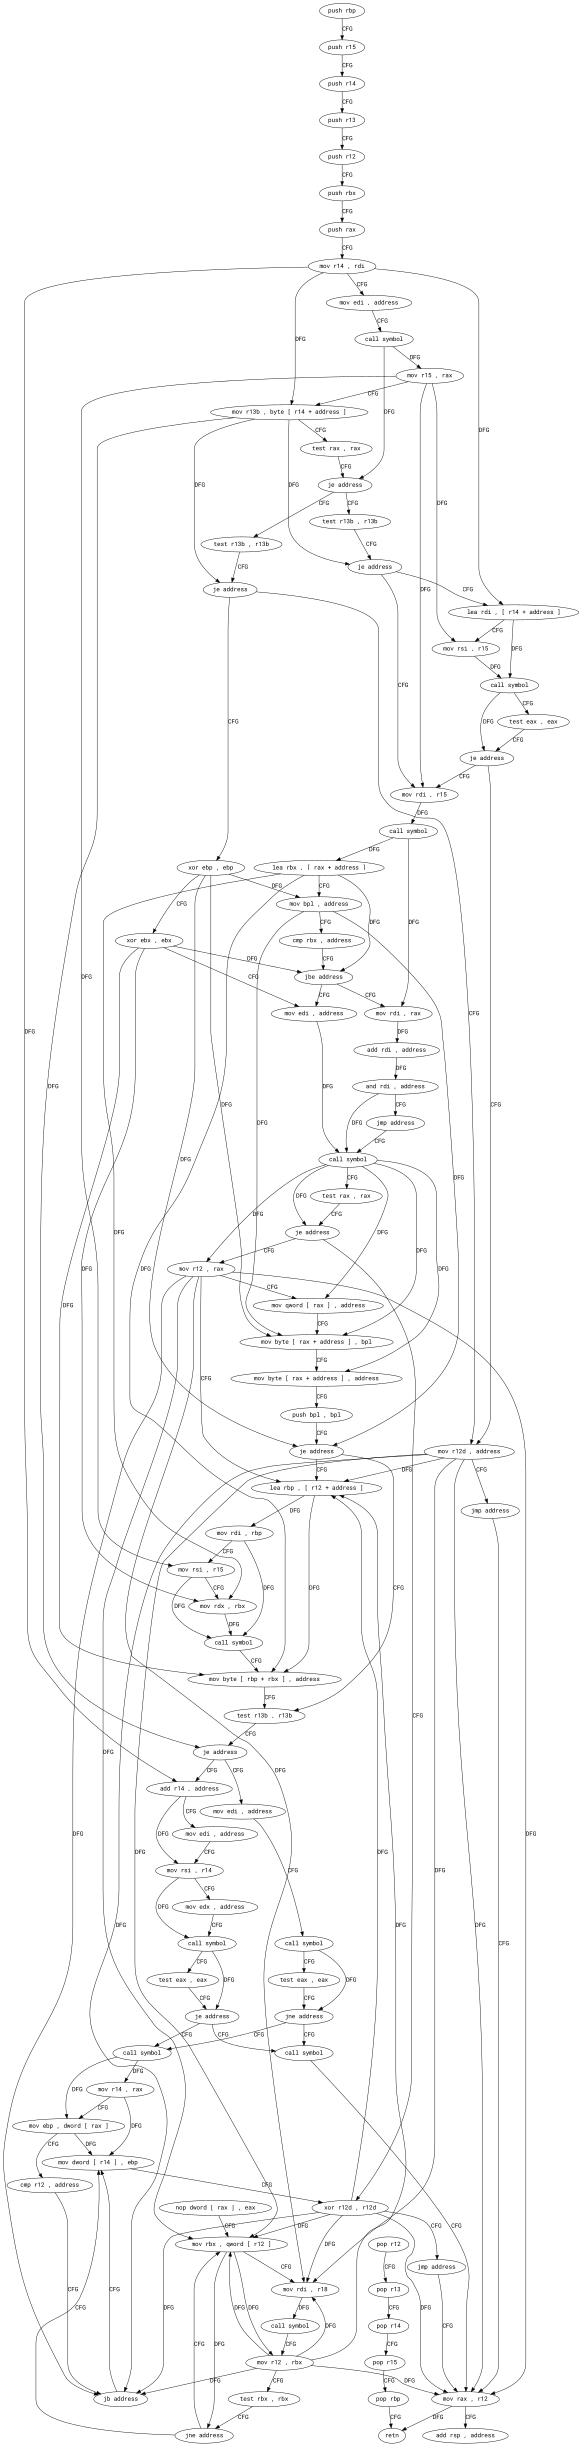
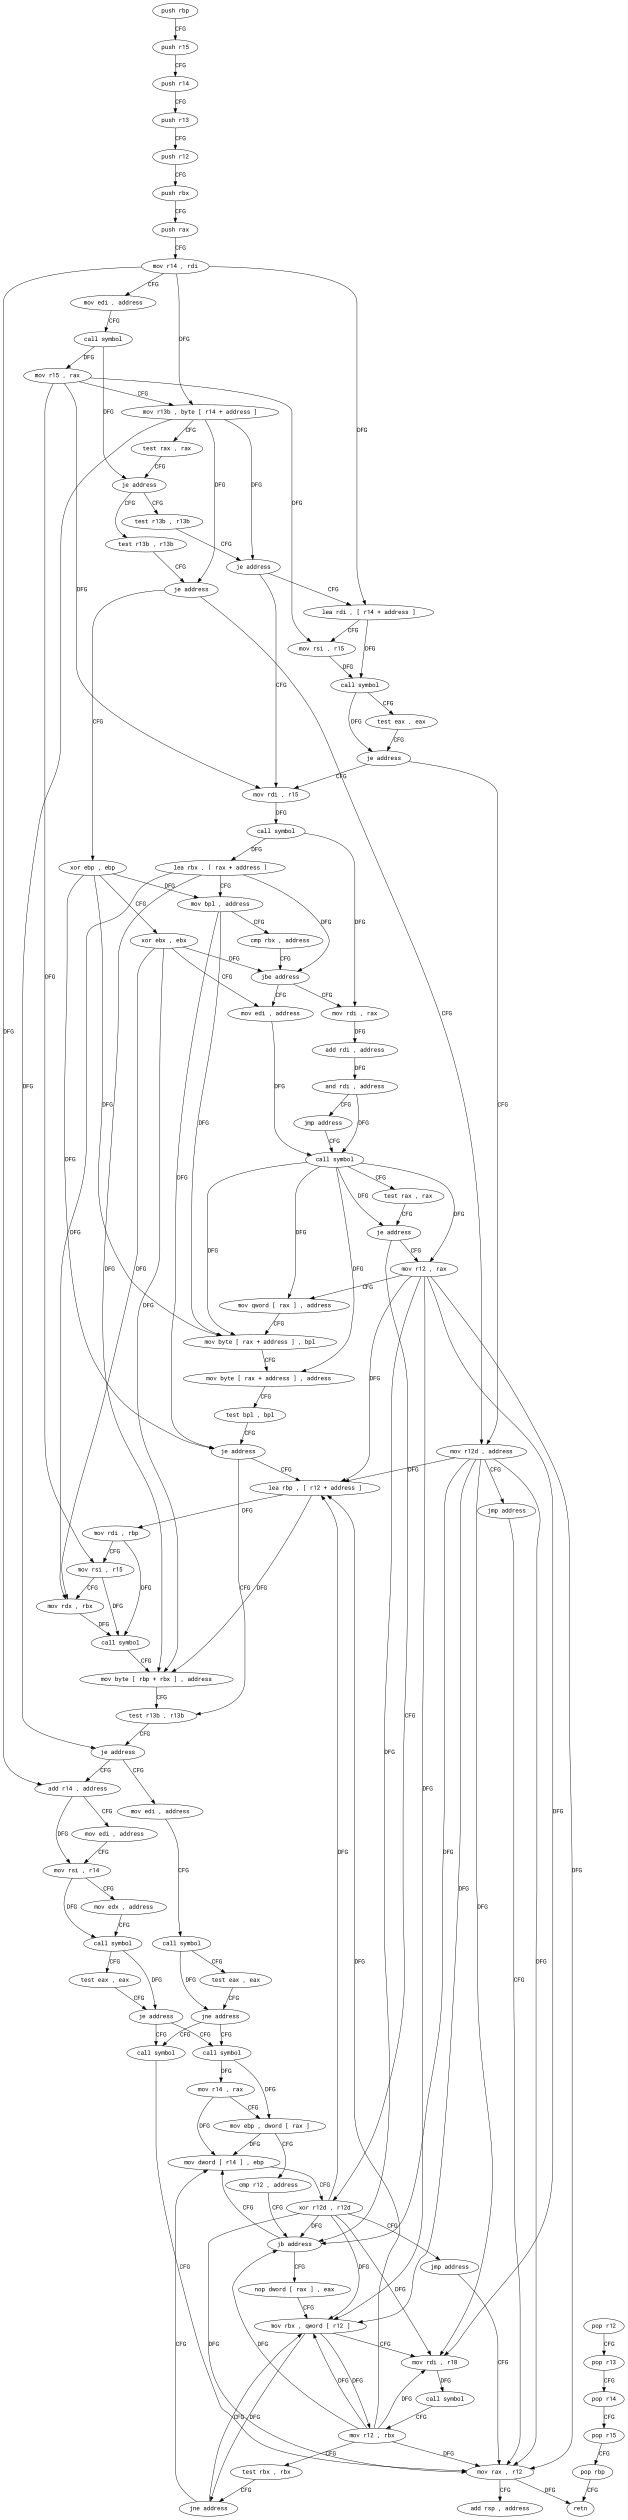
(206, 1379) -> (375, 1379)
(317, 1415) -> (250, 1415)
none -> (294, 2265)
